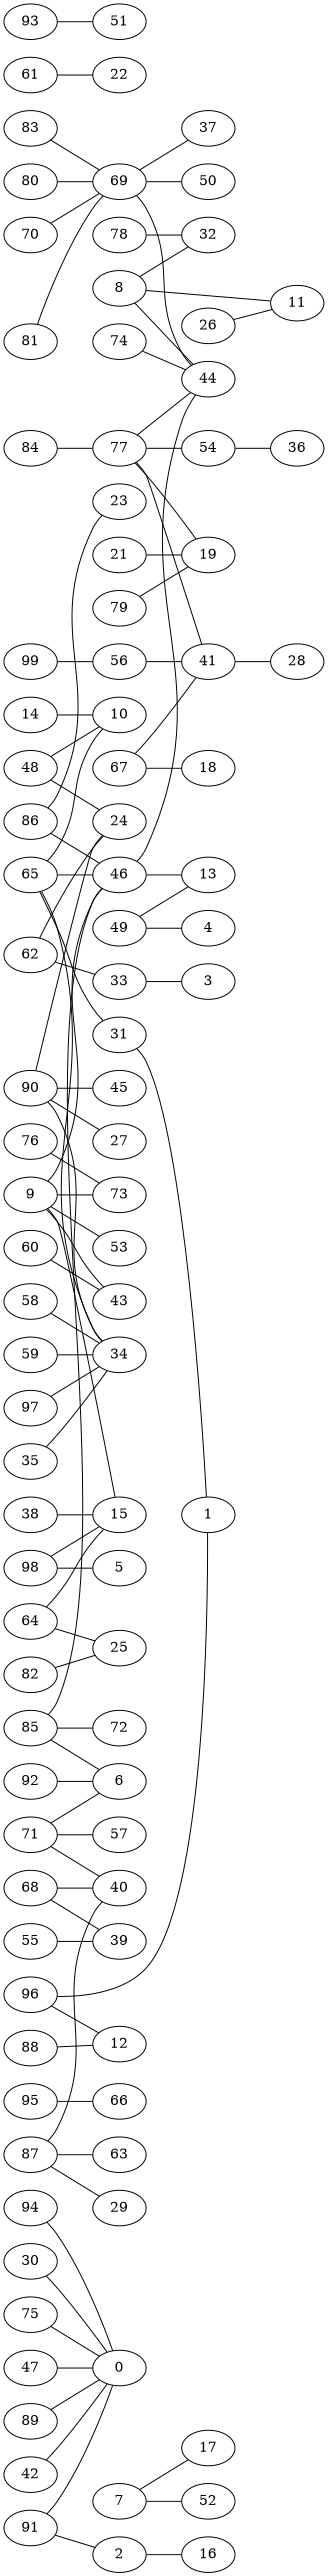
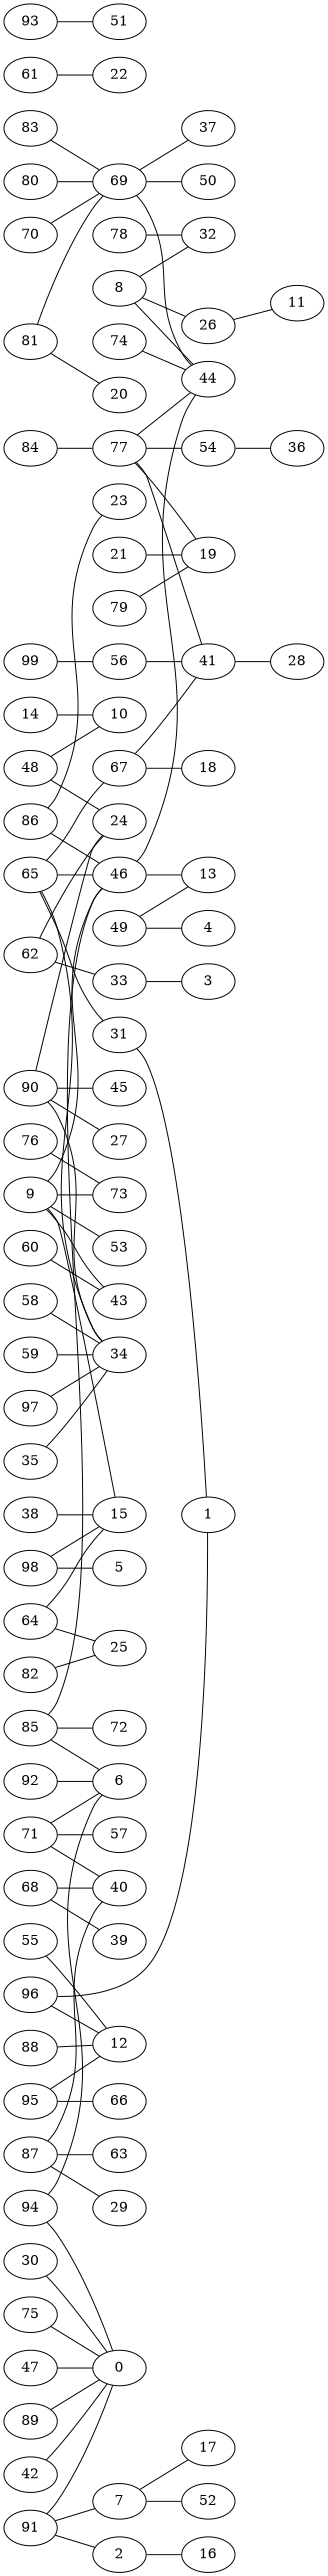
(208, 296) -> (160, 305)
none -> (119, 395)
(74, 802) -> (75, 822)
(75, 1941) -> (86, 2003)
none -> (69, 1954)
none -> (67, 2078)
none -> (75, 2515)
